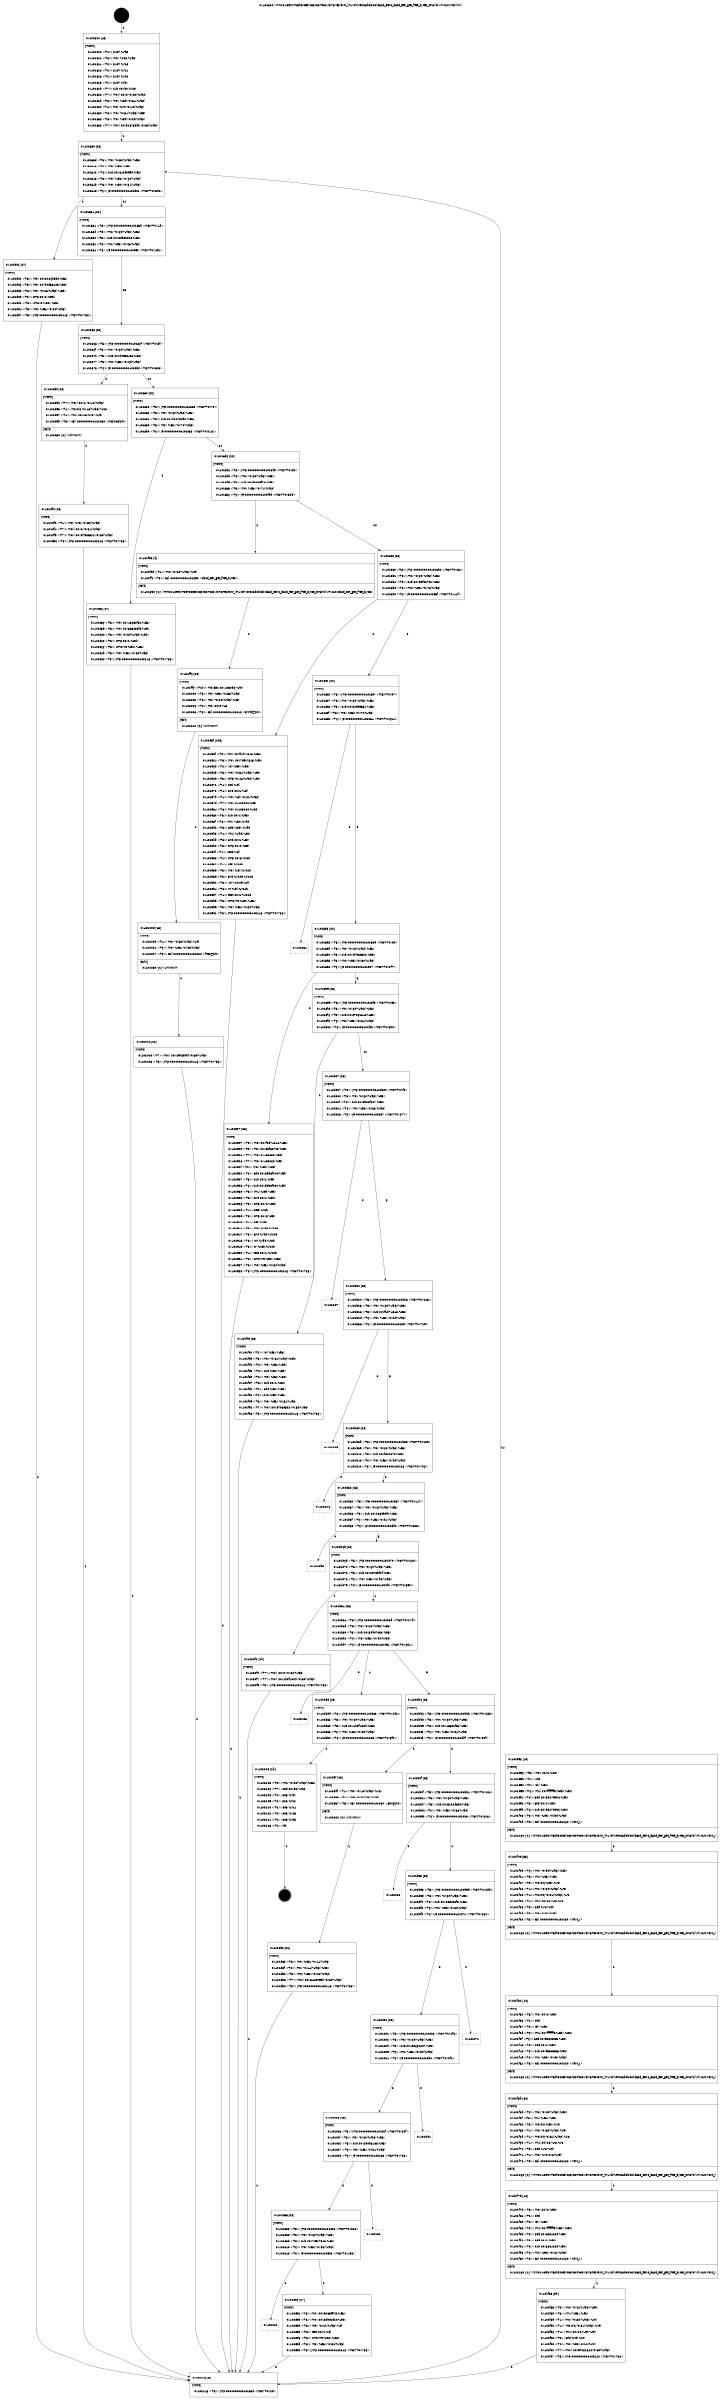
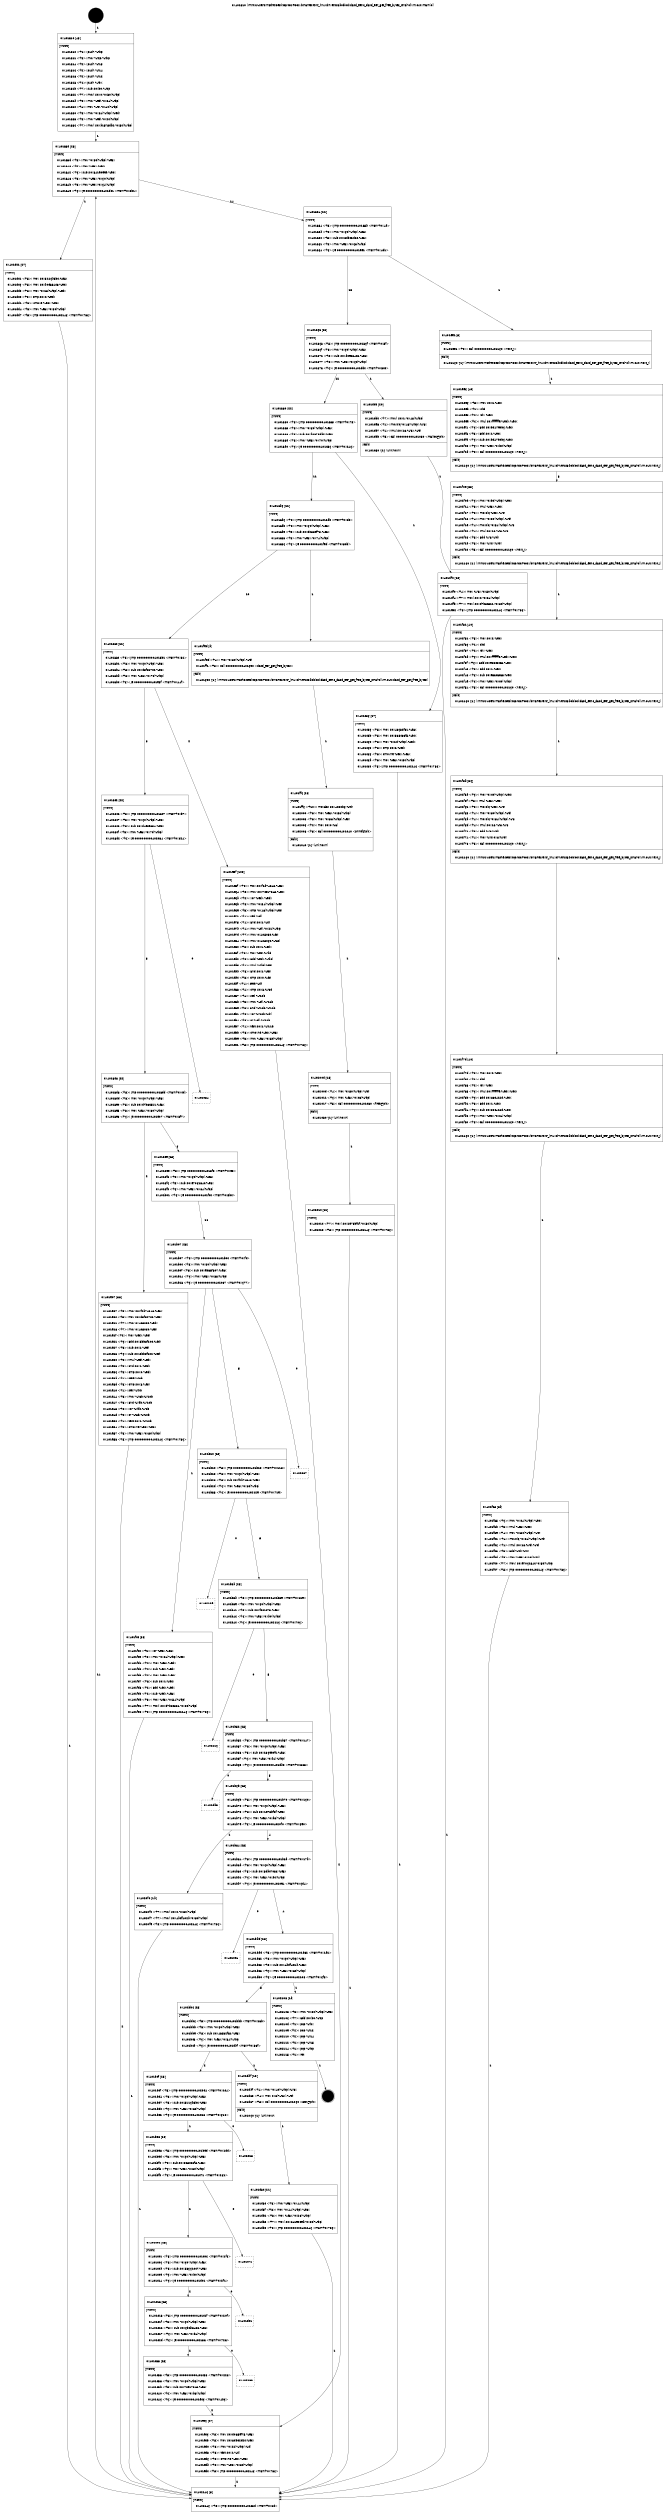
none -> (545, 349)
(315, 1181) -> (189, 1459)
(221, 1645) -> (332, 1749)
(411, 1672) -> (256, 1992)
(270, 2325) -> none
